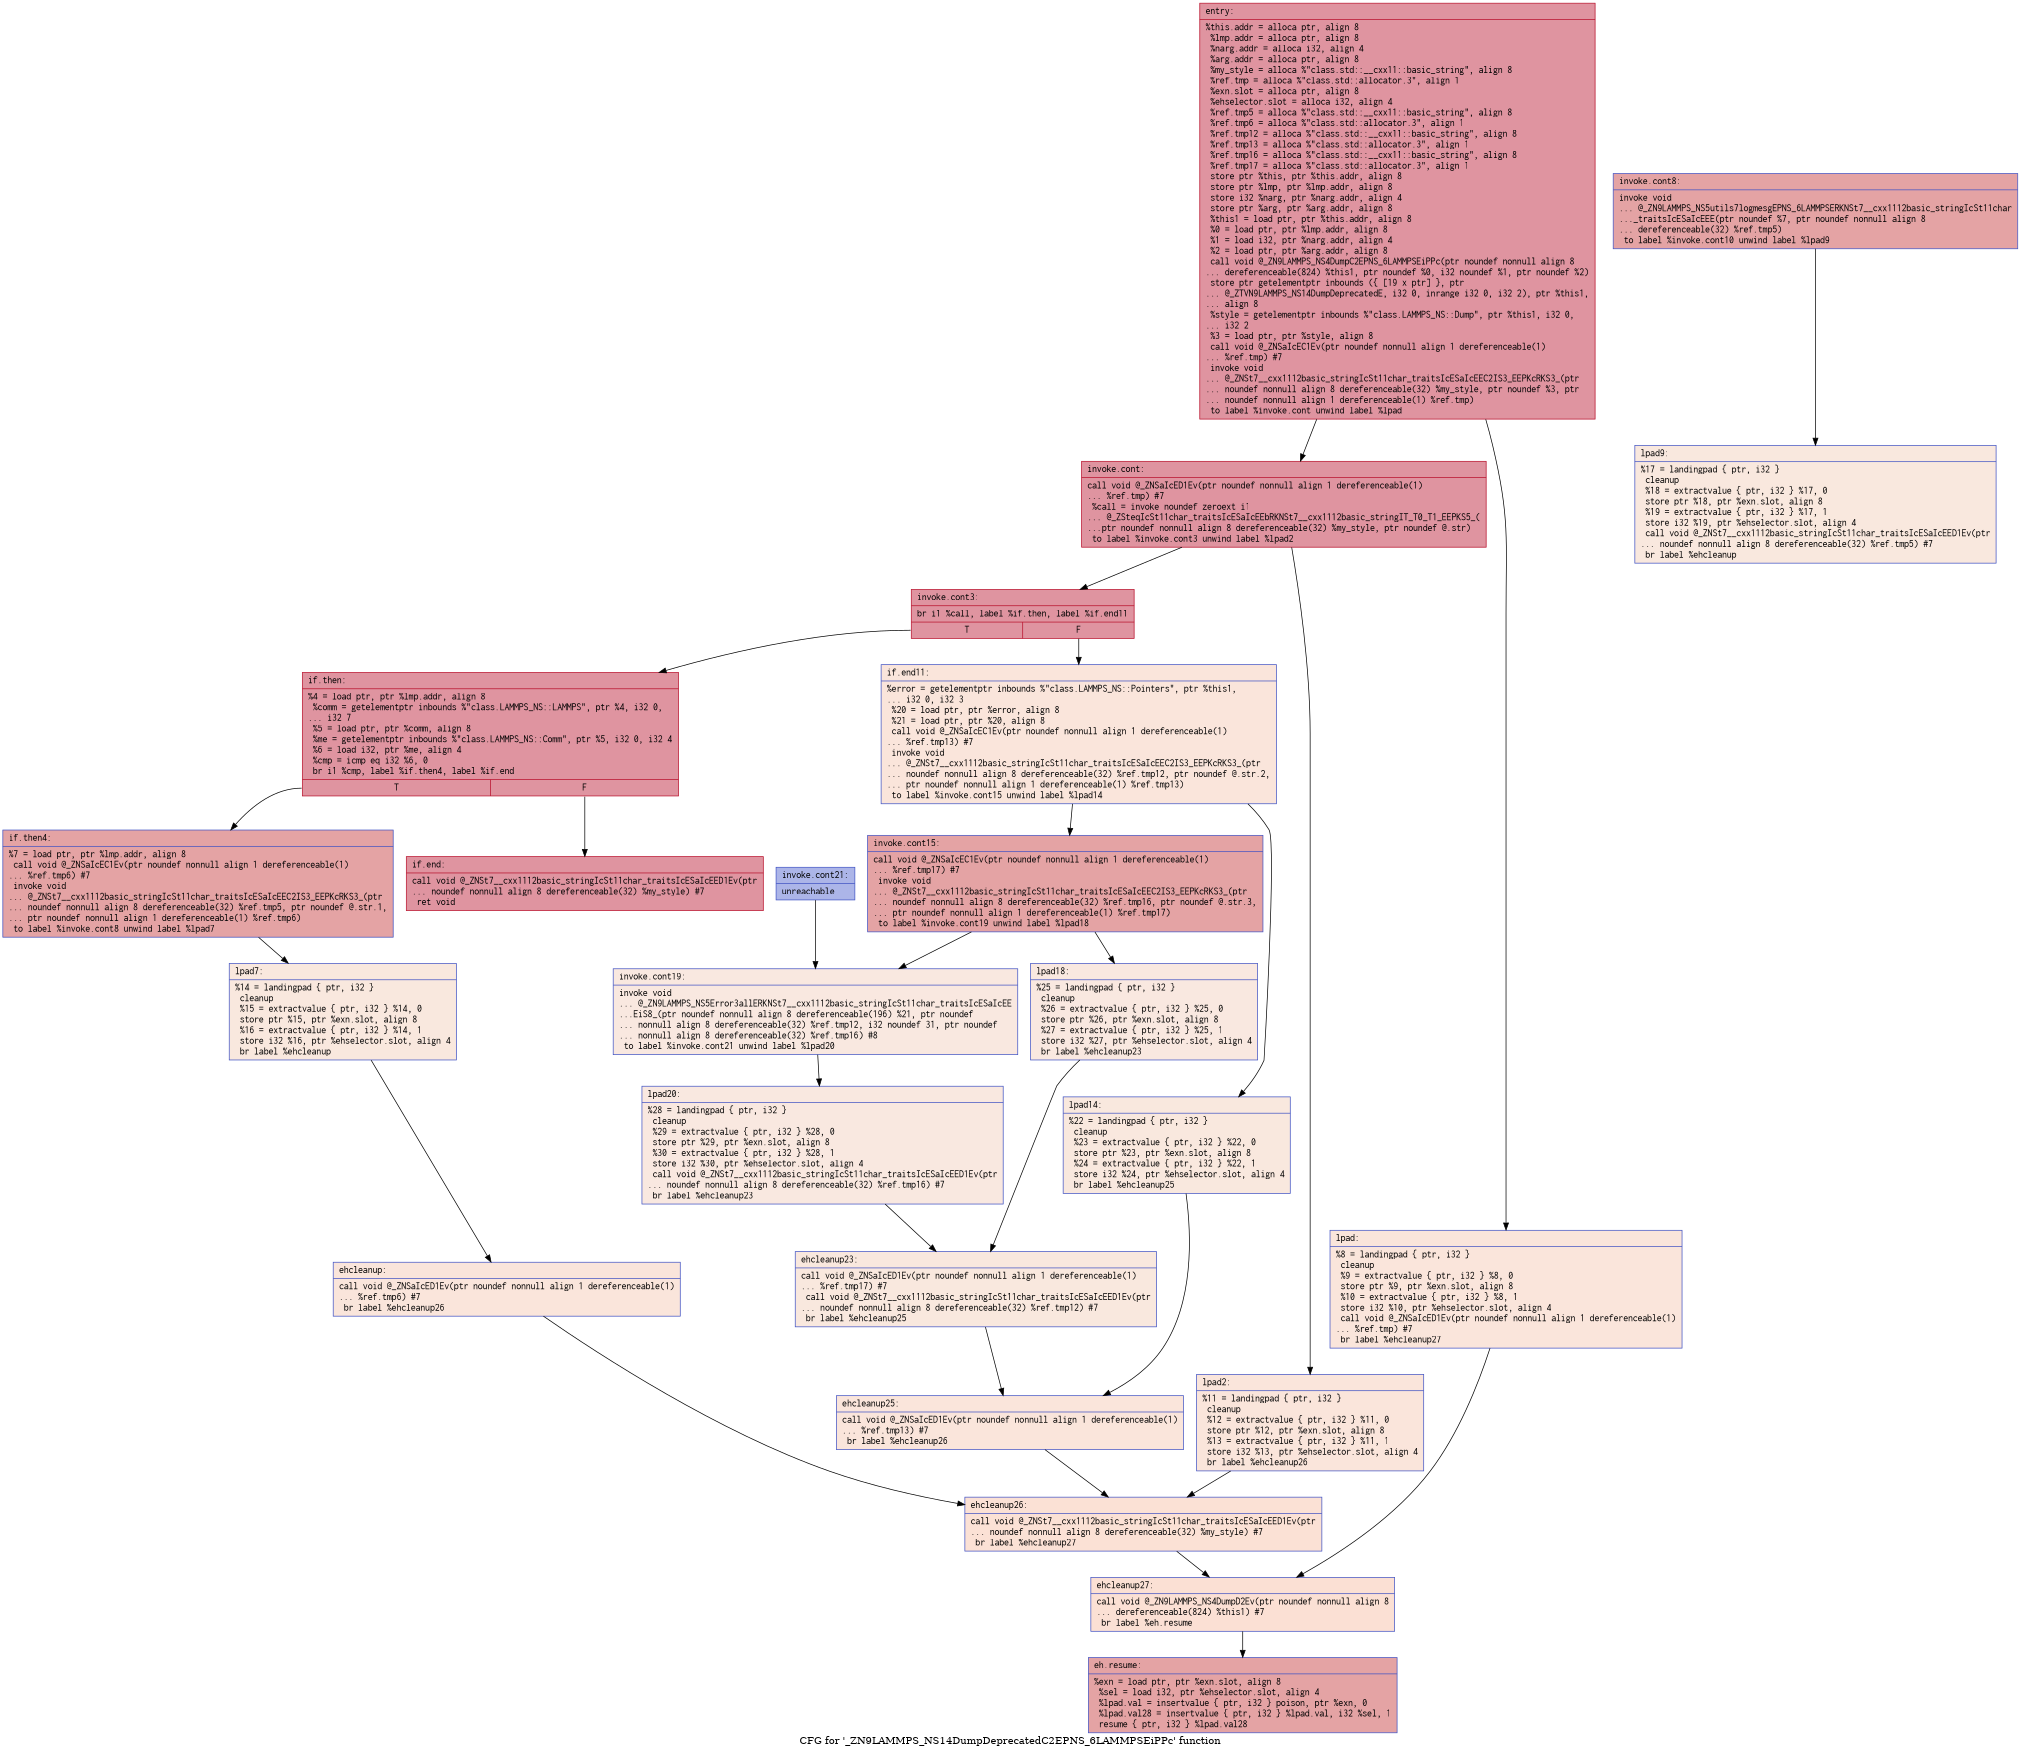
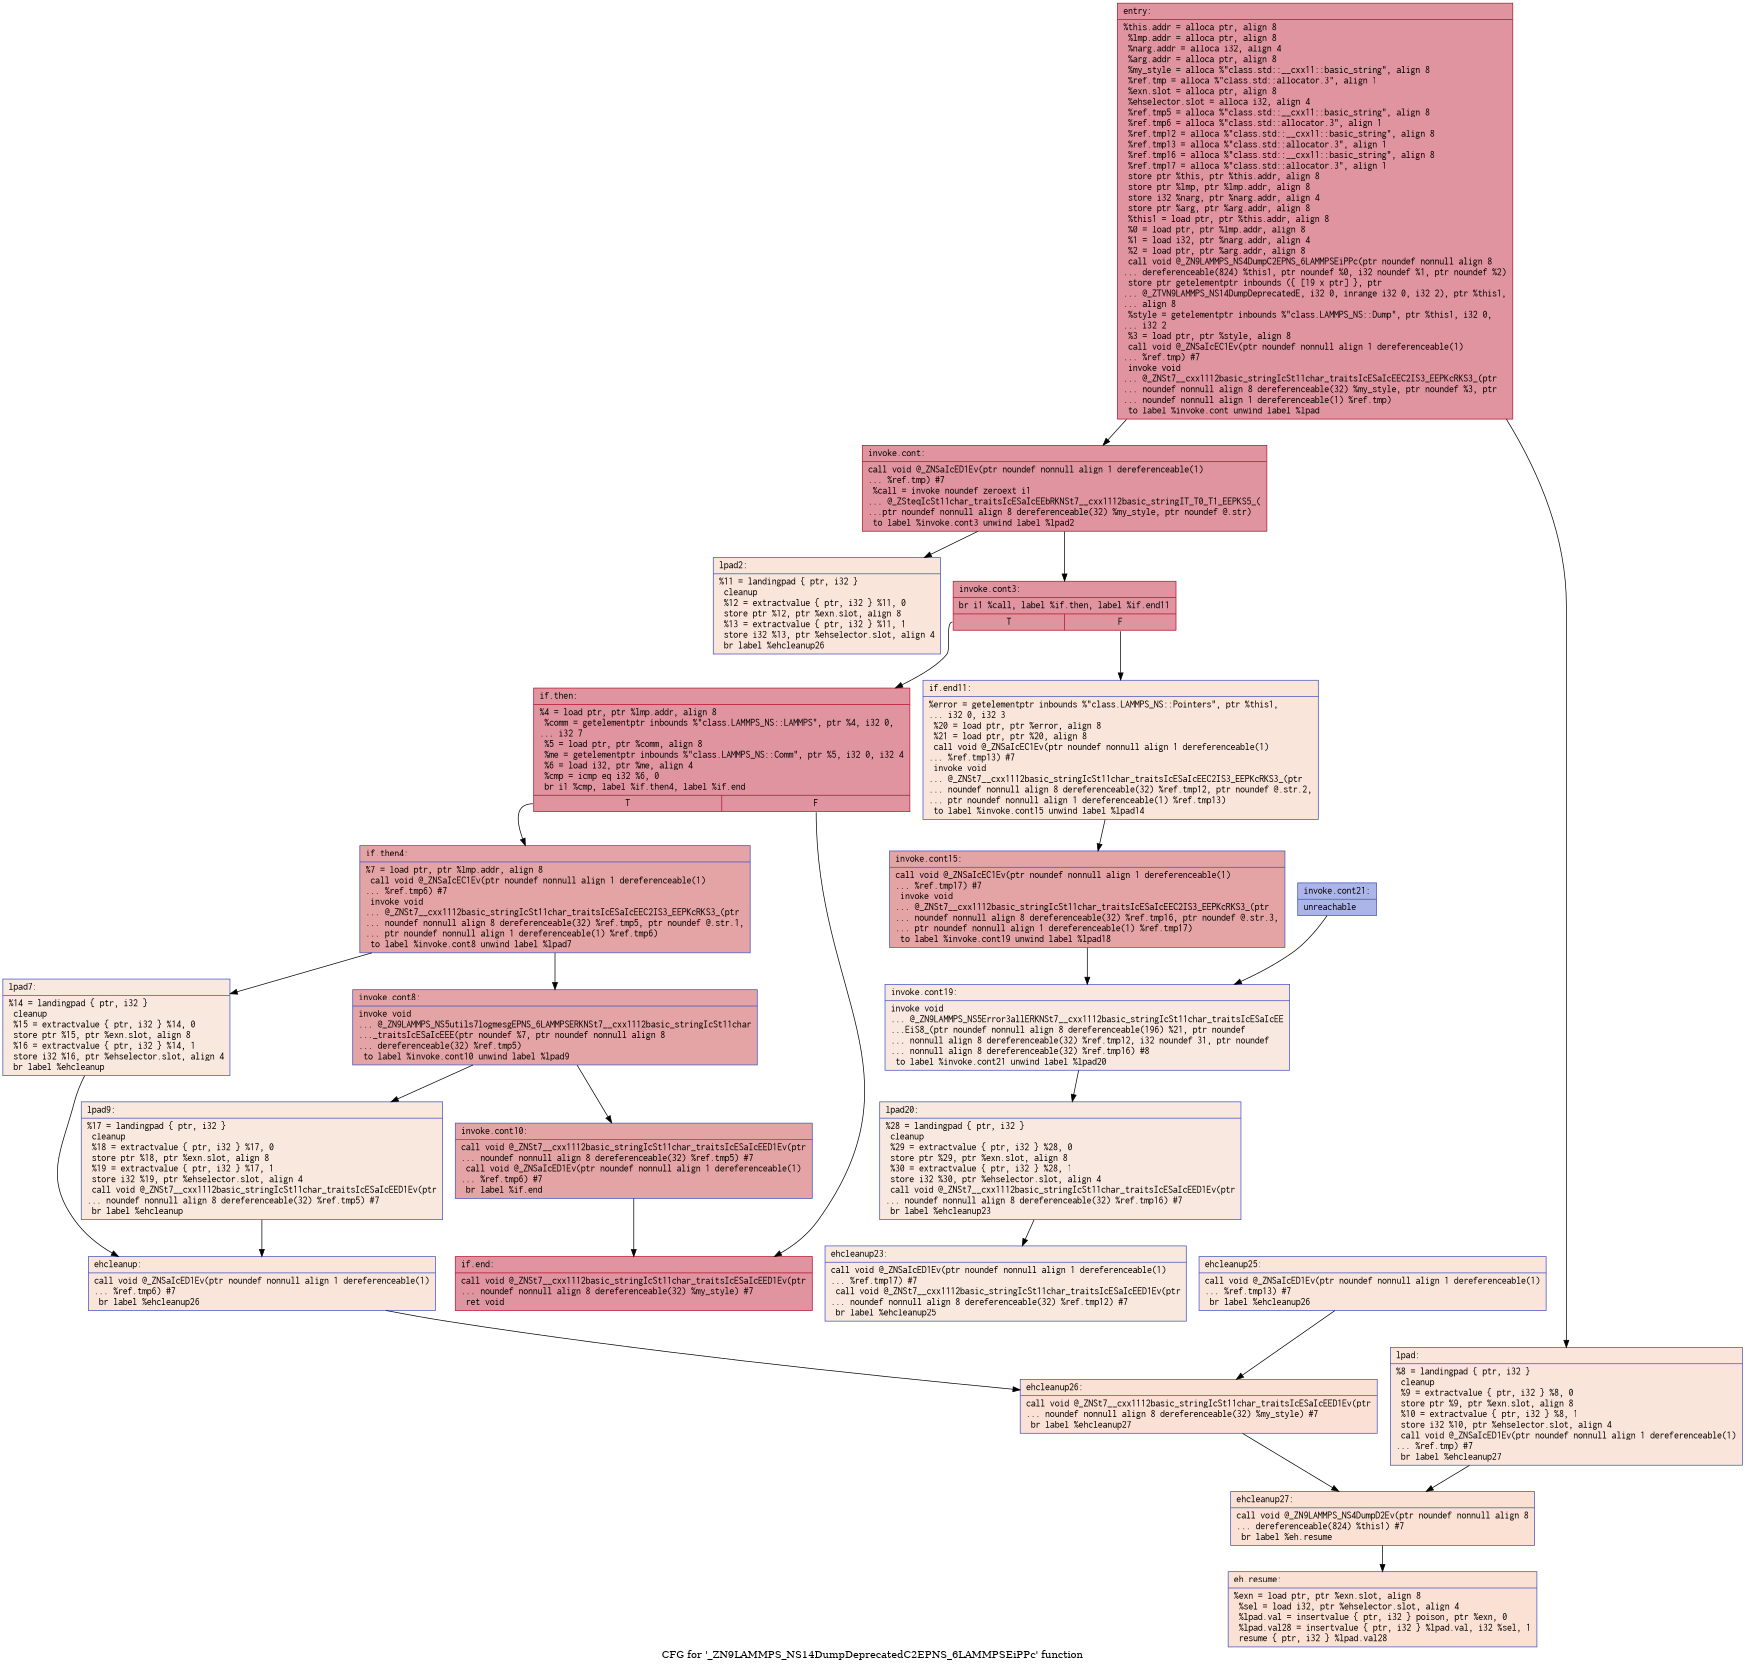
none -> (555, 968)
(1144, 1012) -> none
(1177, 1145) -> none
none -> (634, 1161)
none -> (262, 1235)
(993, 1358) -> none
(1212, 1482) -> none
(1243, 1695) -> (1383, 1609)
